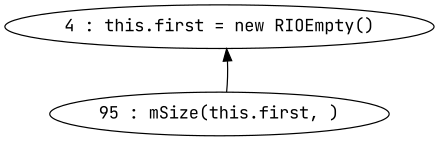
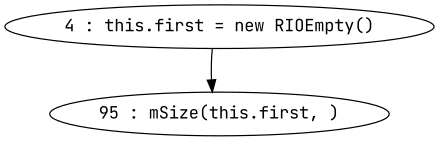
(228, 77) -> (211, 64)
